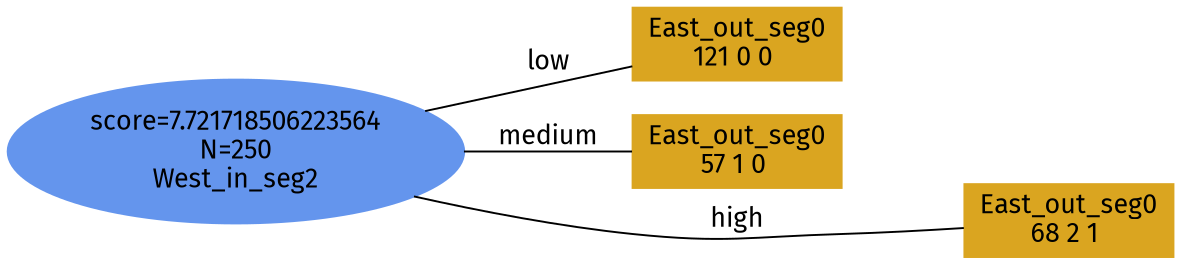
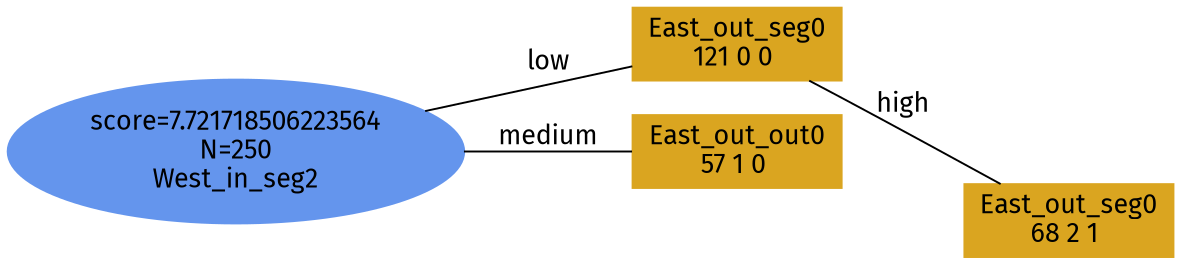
(737, 152) -> (737, 152)
(687, 238) -> (905, 132)
